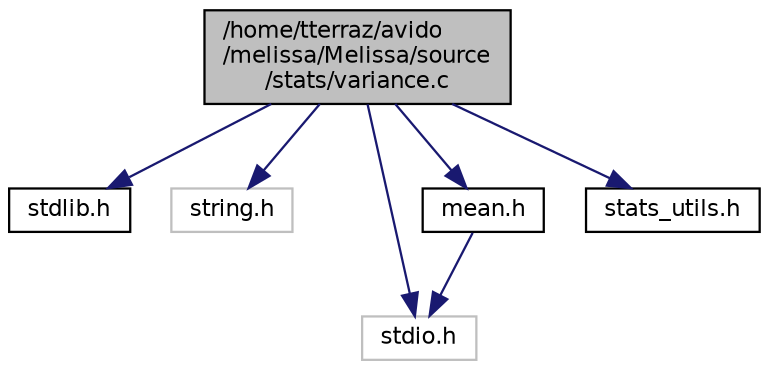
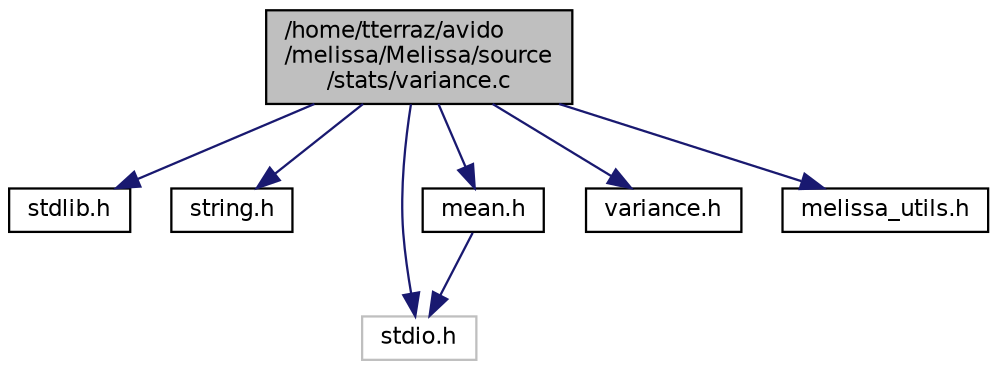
(232, 210) -> (232, 210)
none -> (664, 210)
(673, 210) -> (885, 210)
